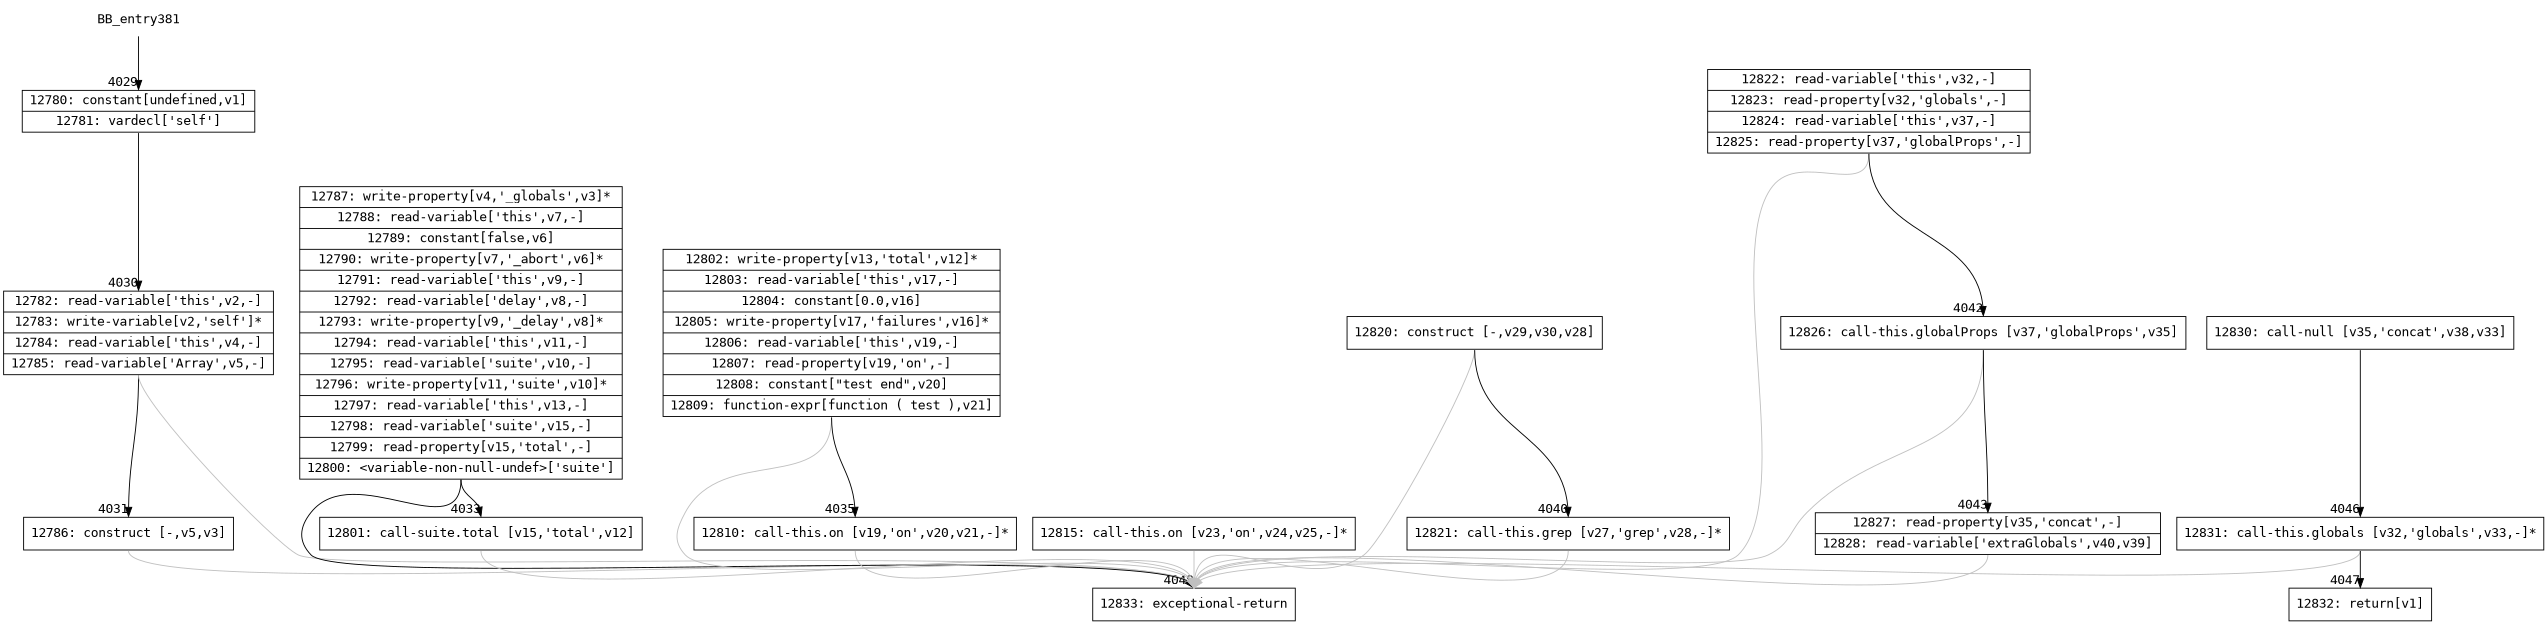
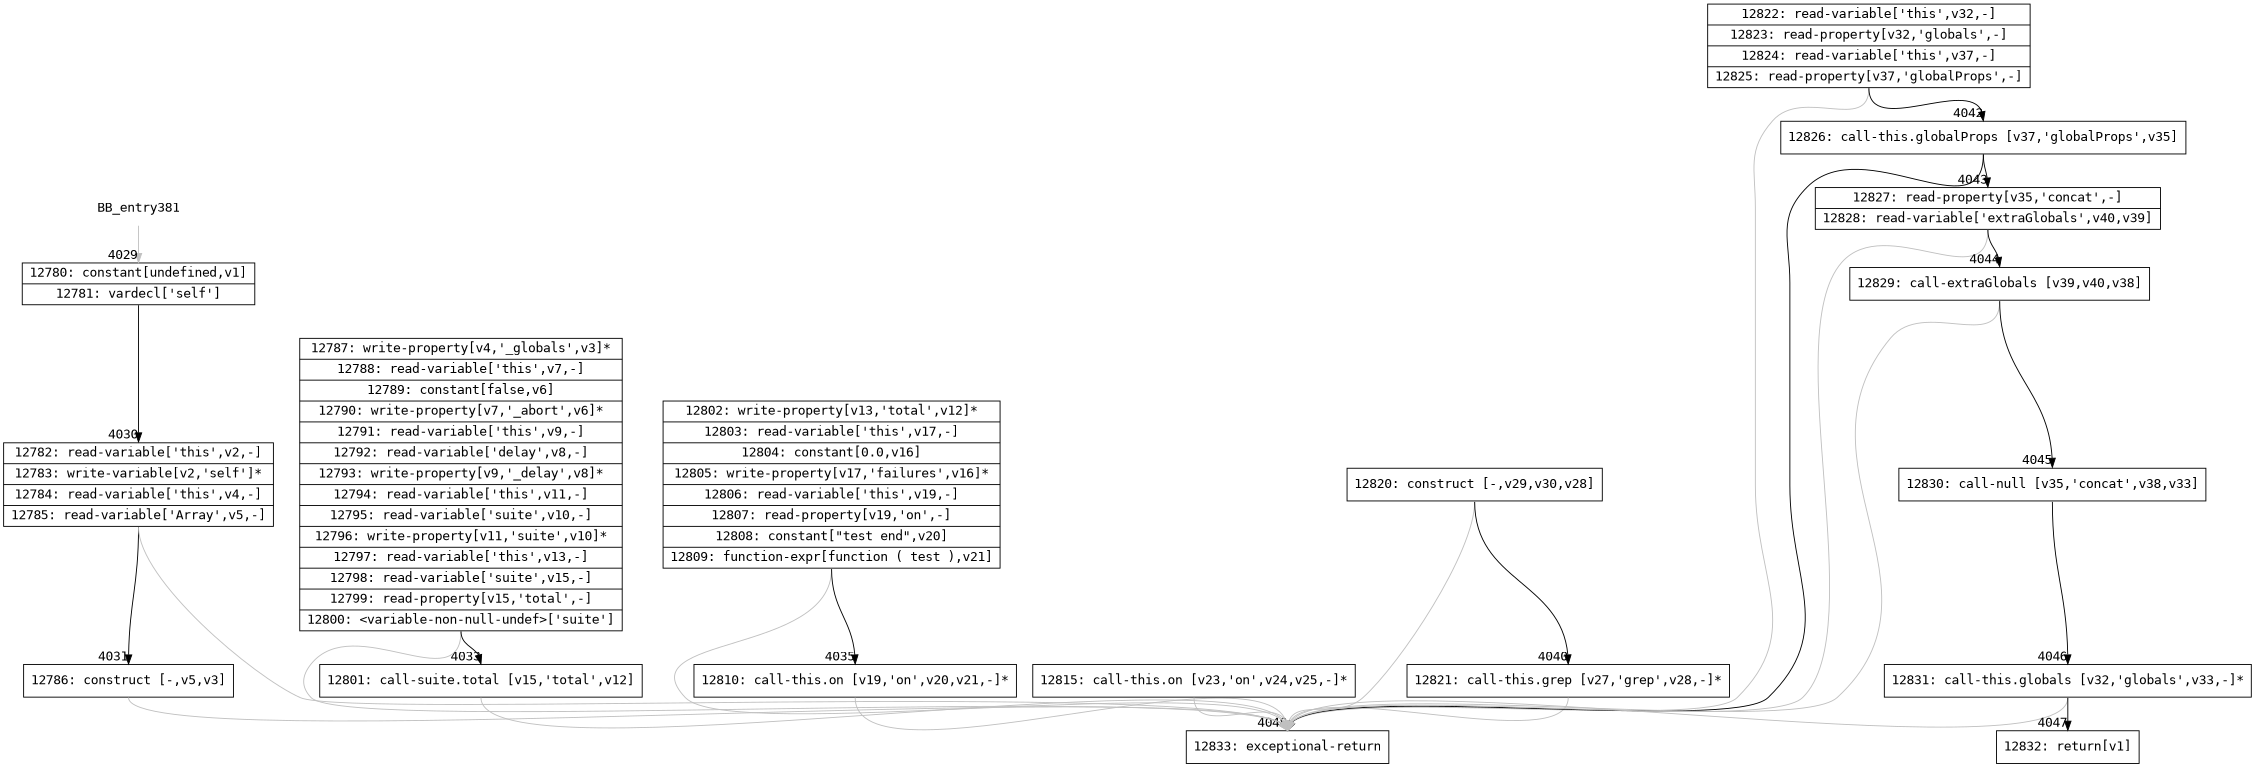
(139, 58) -> (139, 240)
none -> (2000, 284)
(1748, 558) -> (1802, 584)
(639, 568) -> (603, 711)
